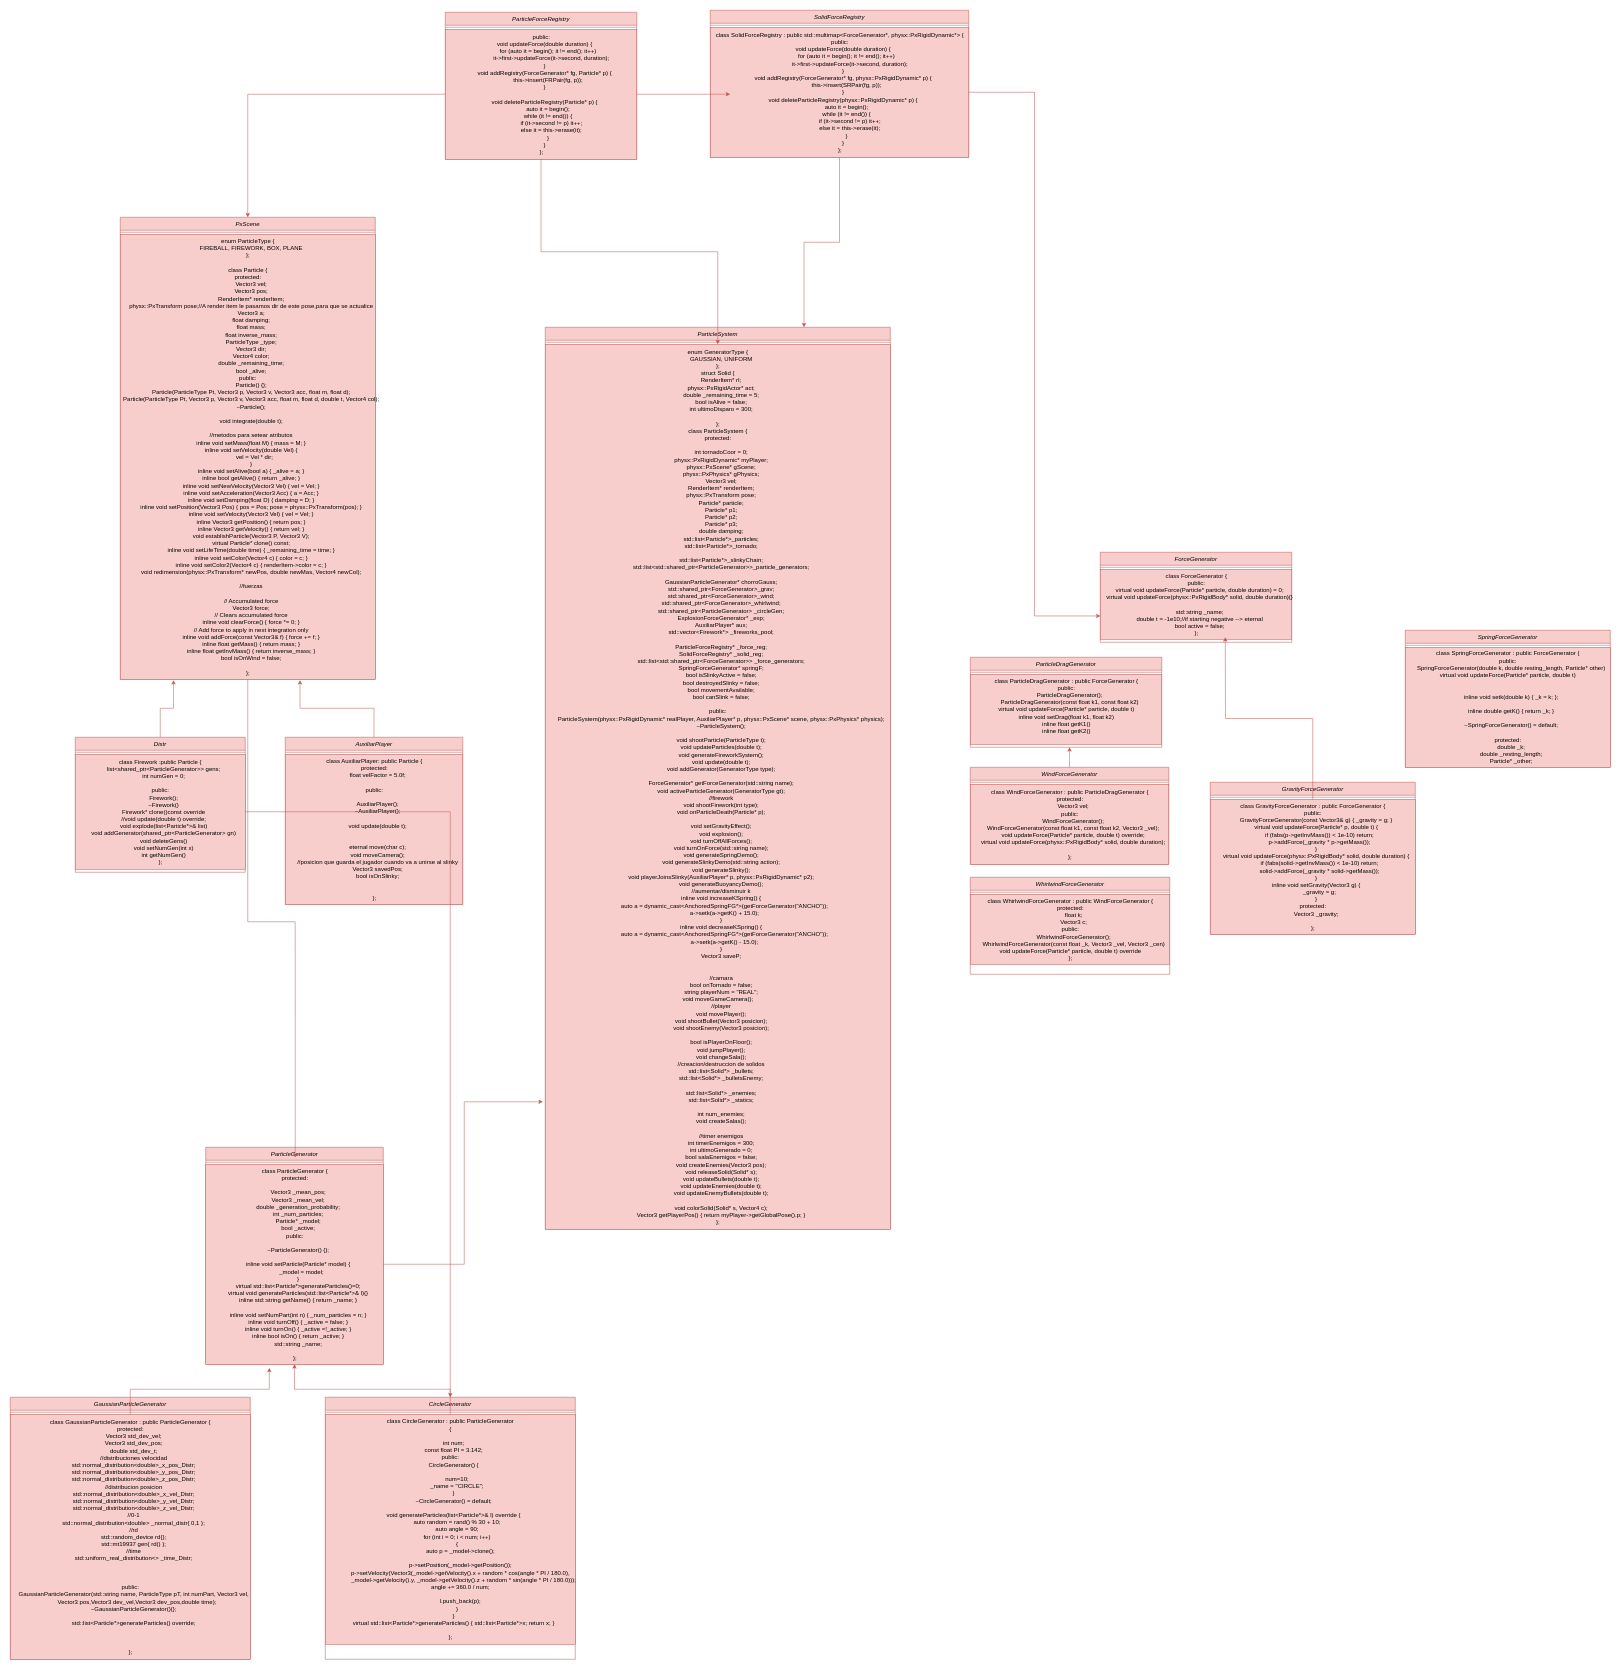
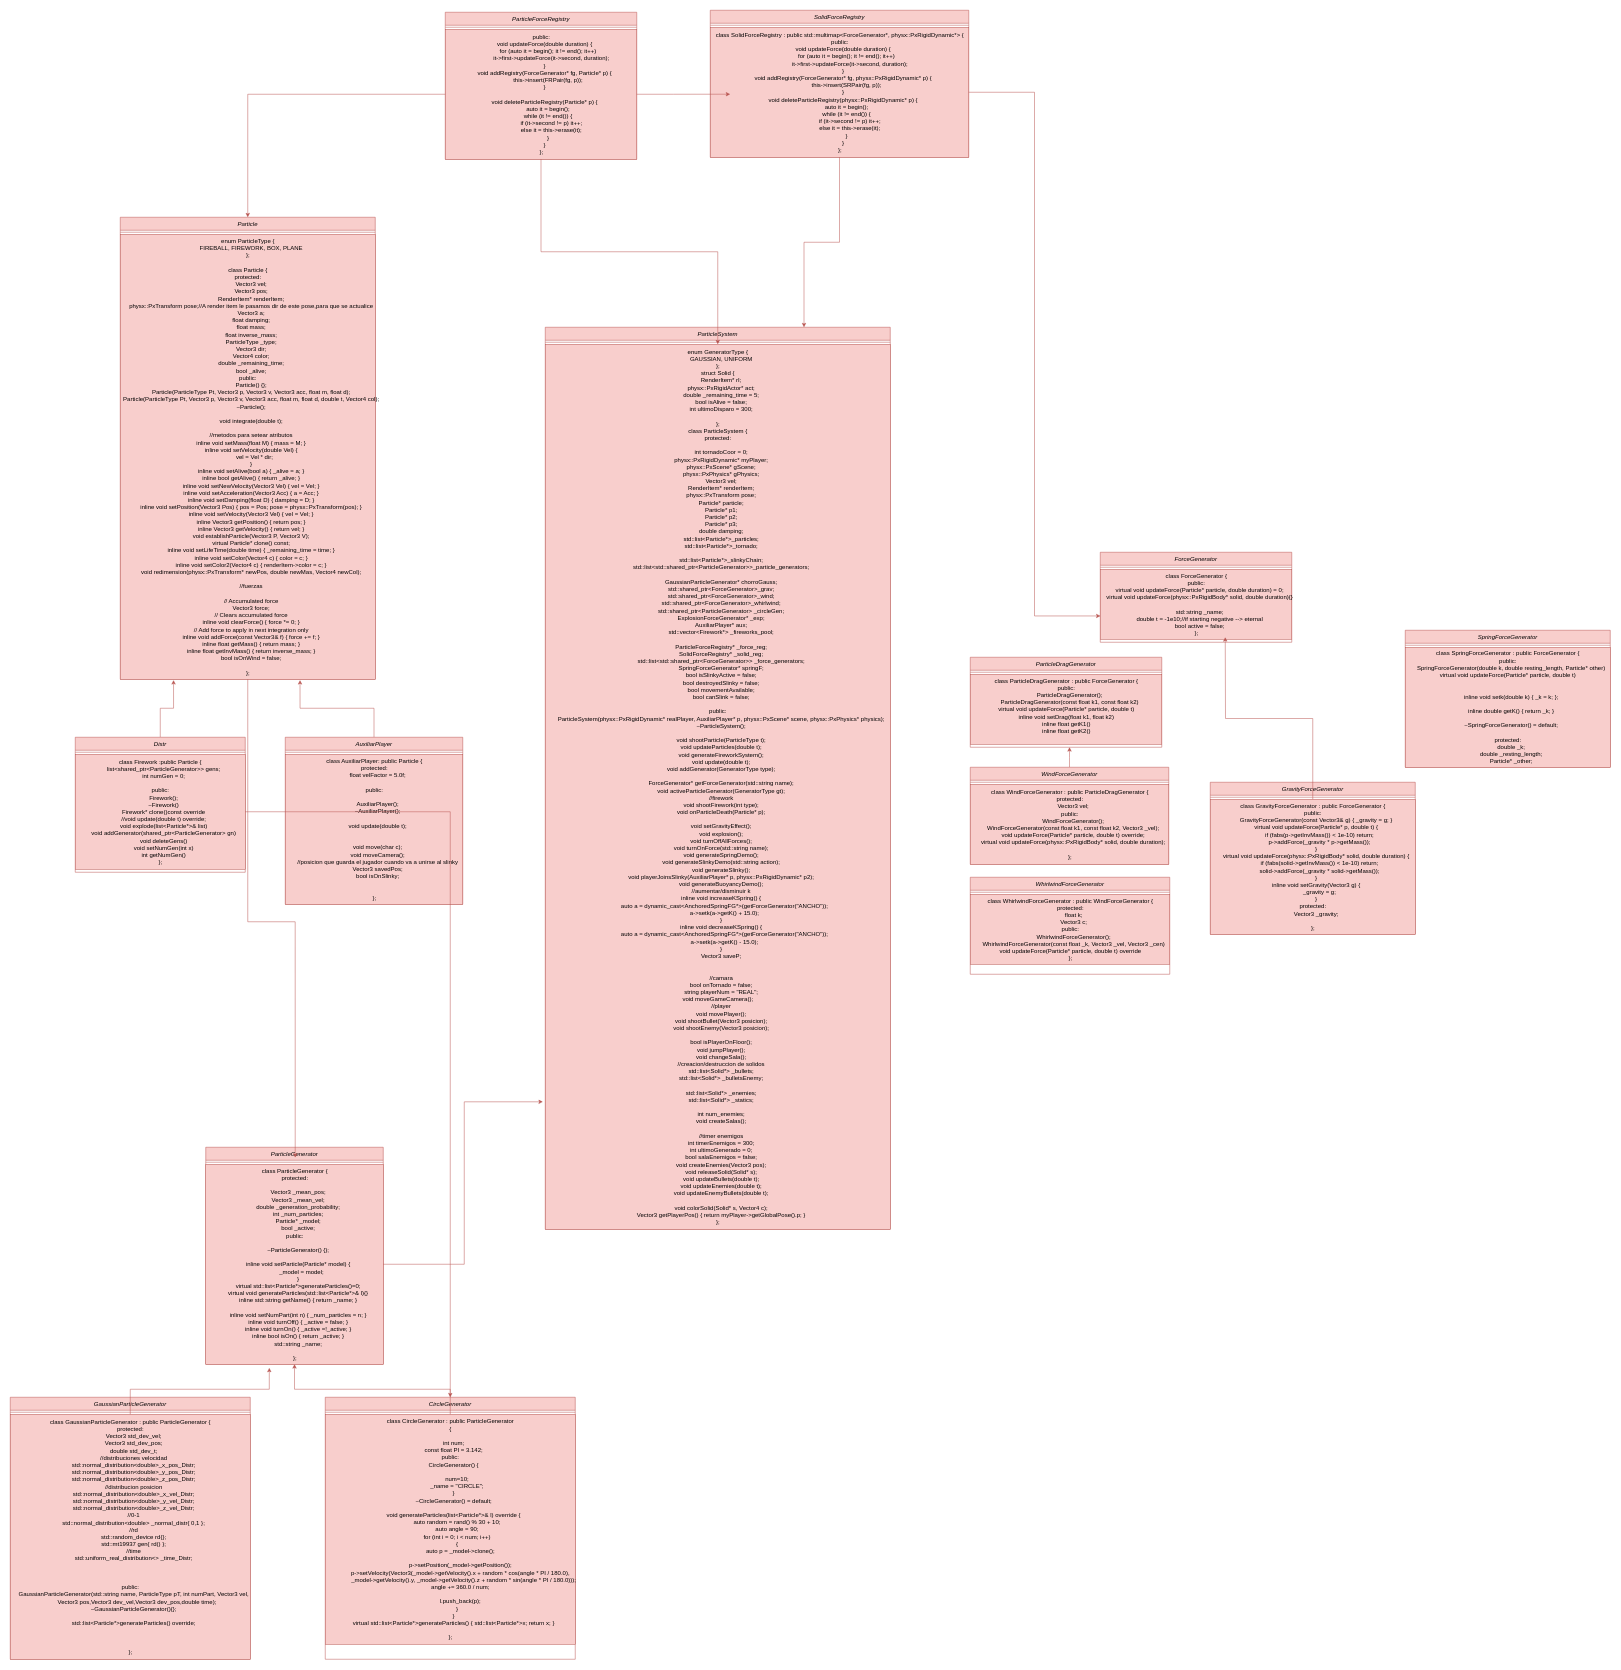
(248, 224) -> (248, 224)
(375, 829) -> (375, 829)
